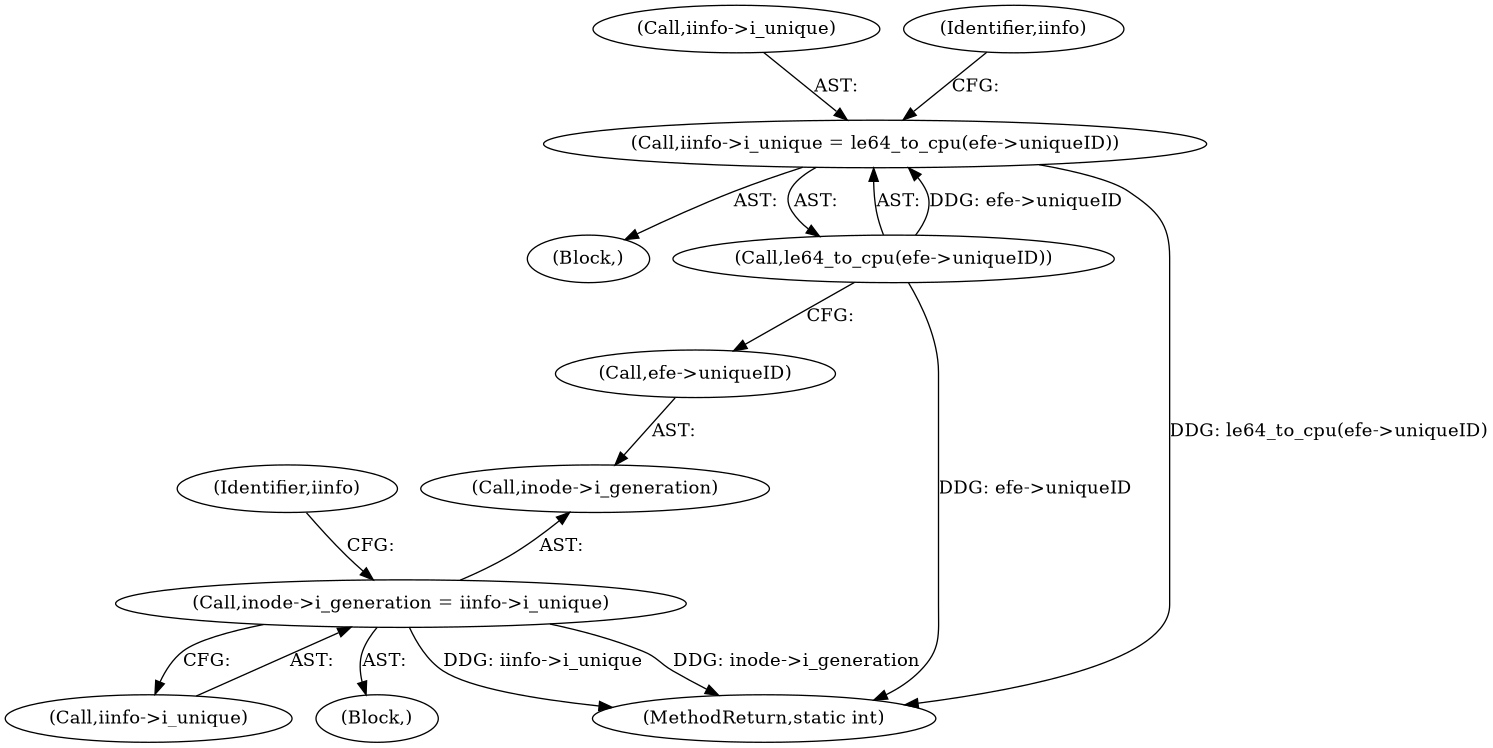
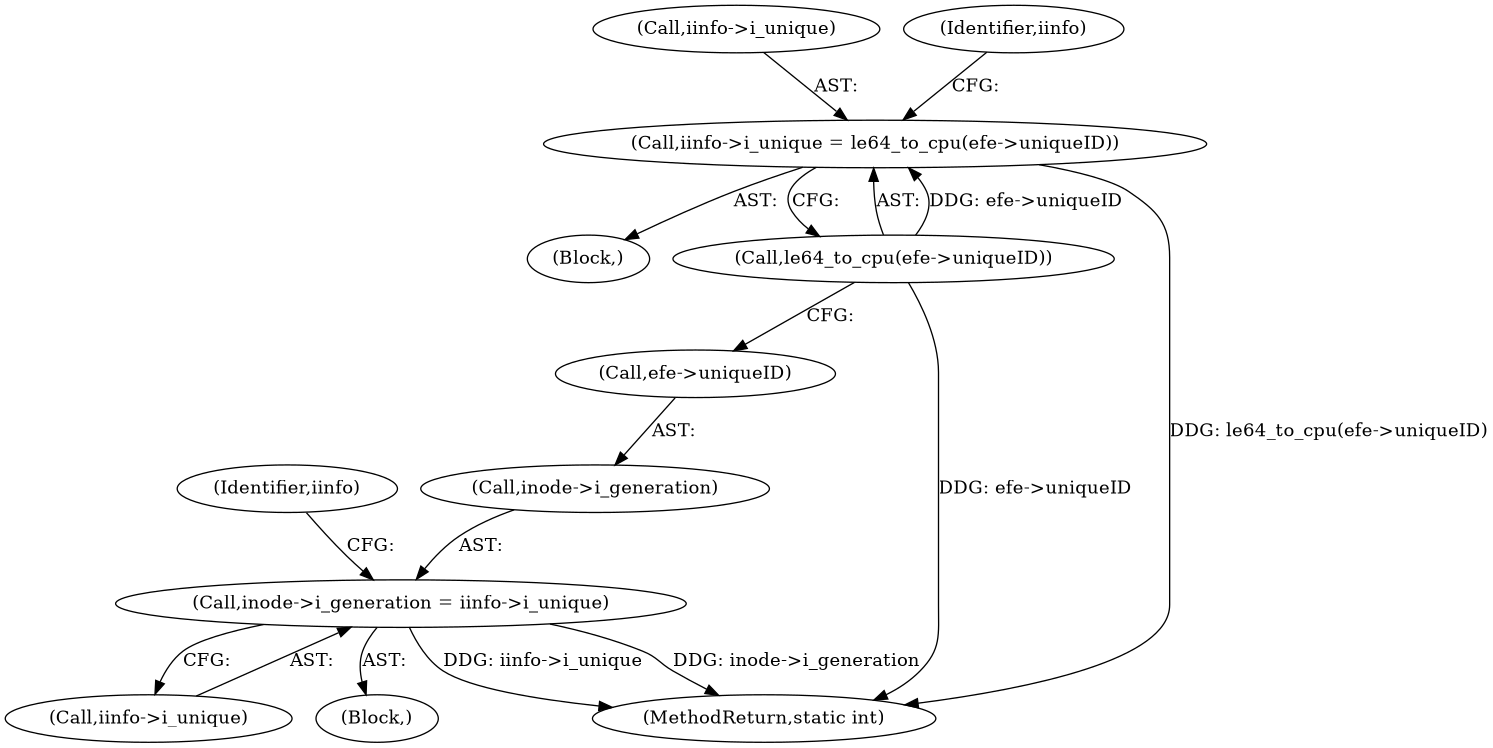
(819, 201) -> (819, 201)
(512, 554) -> (465, 533)
